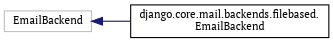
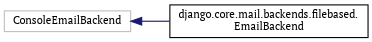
(48, 21) -> (68, 21)
